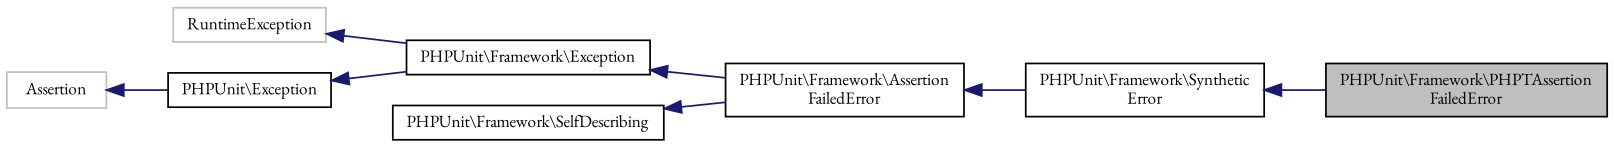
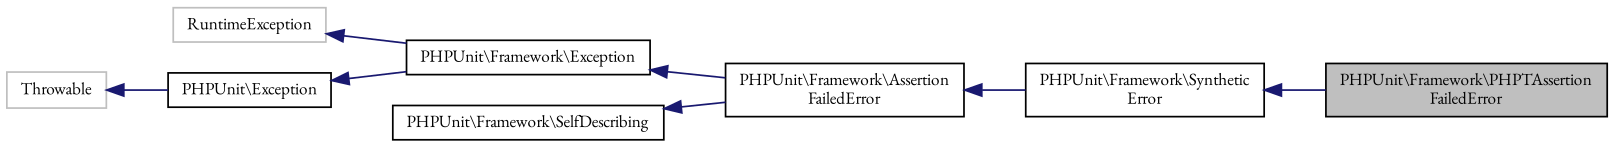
(57, 90) -> (57, 90)
